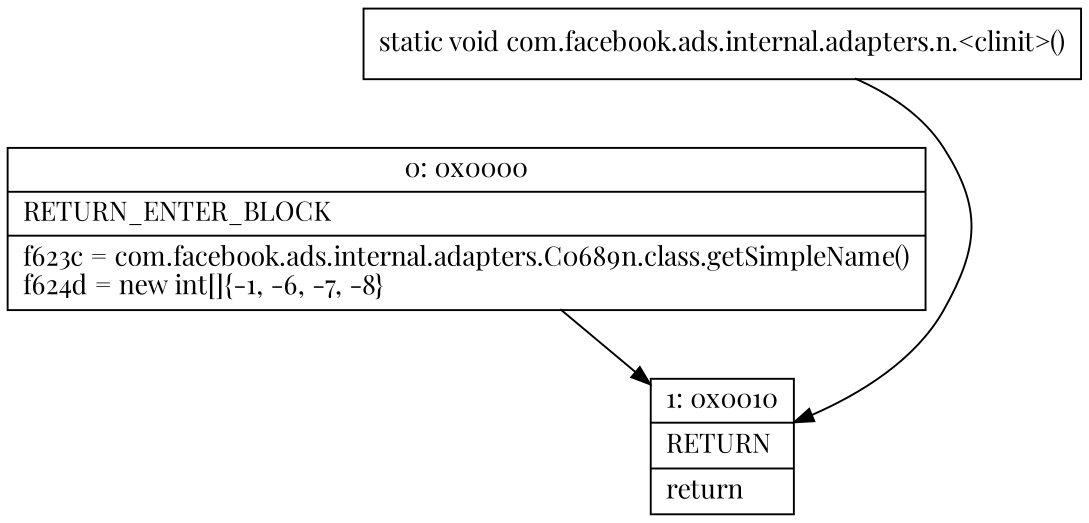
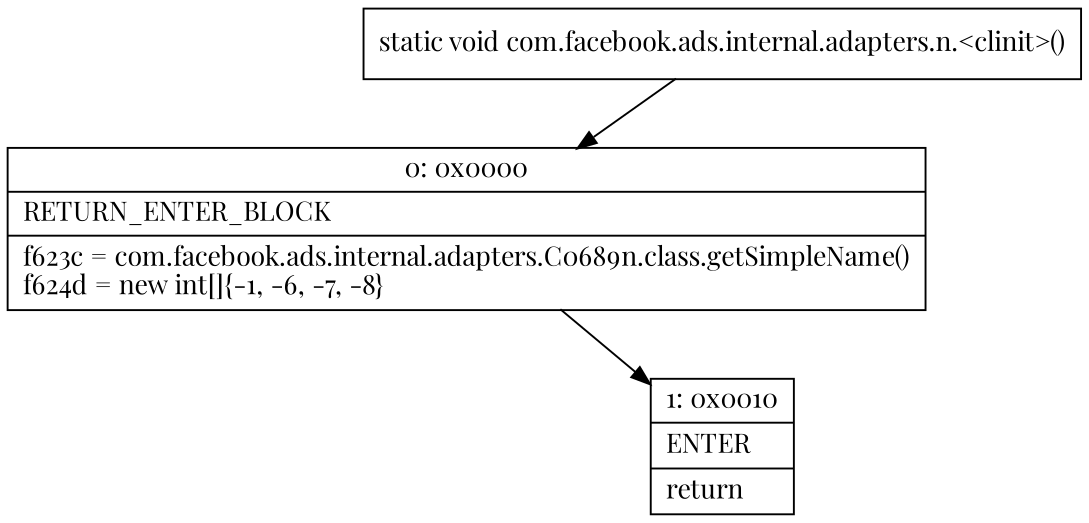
(967, 257) -> (635, 108)
(718, 445) -> (709, 445)
